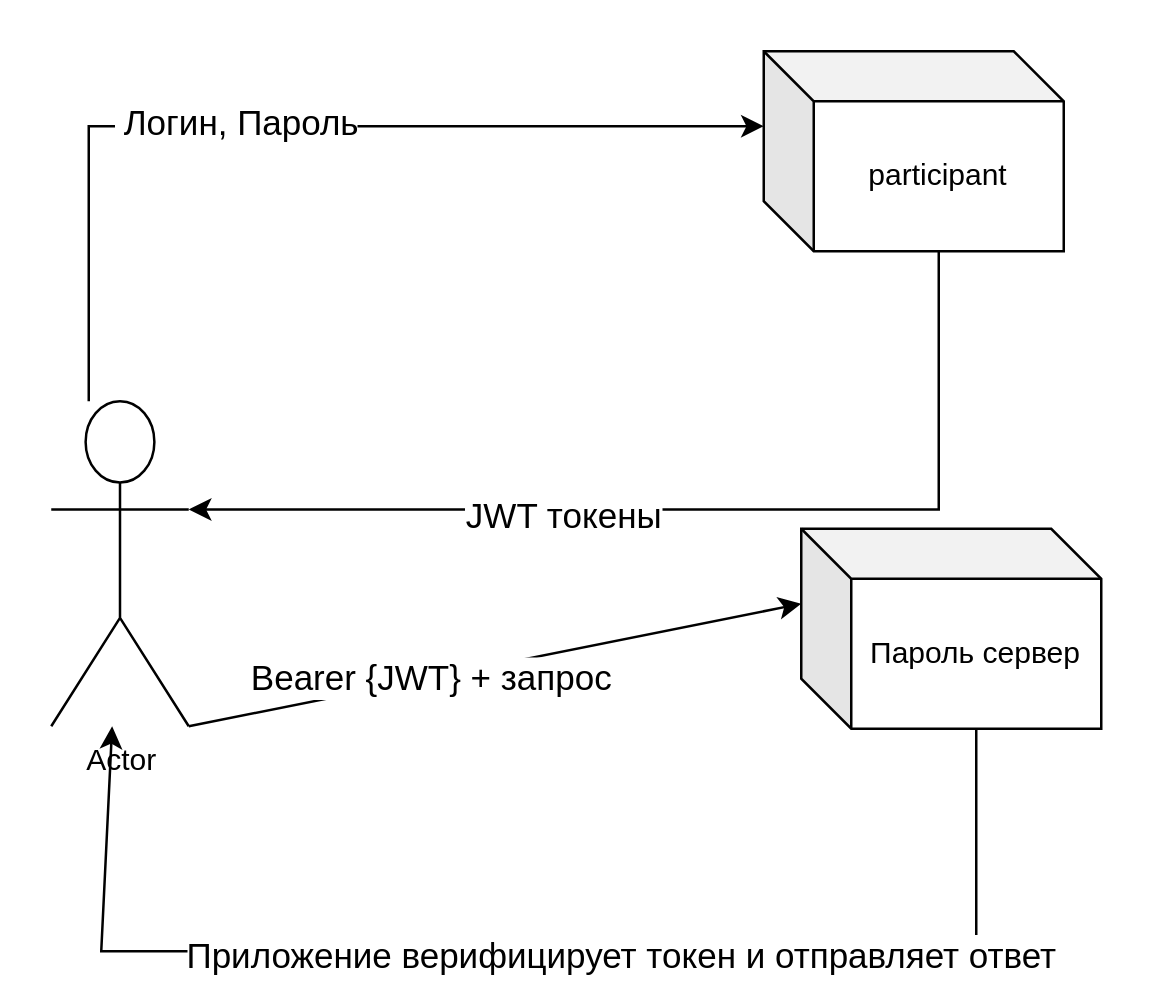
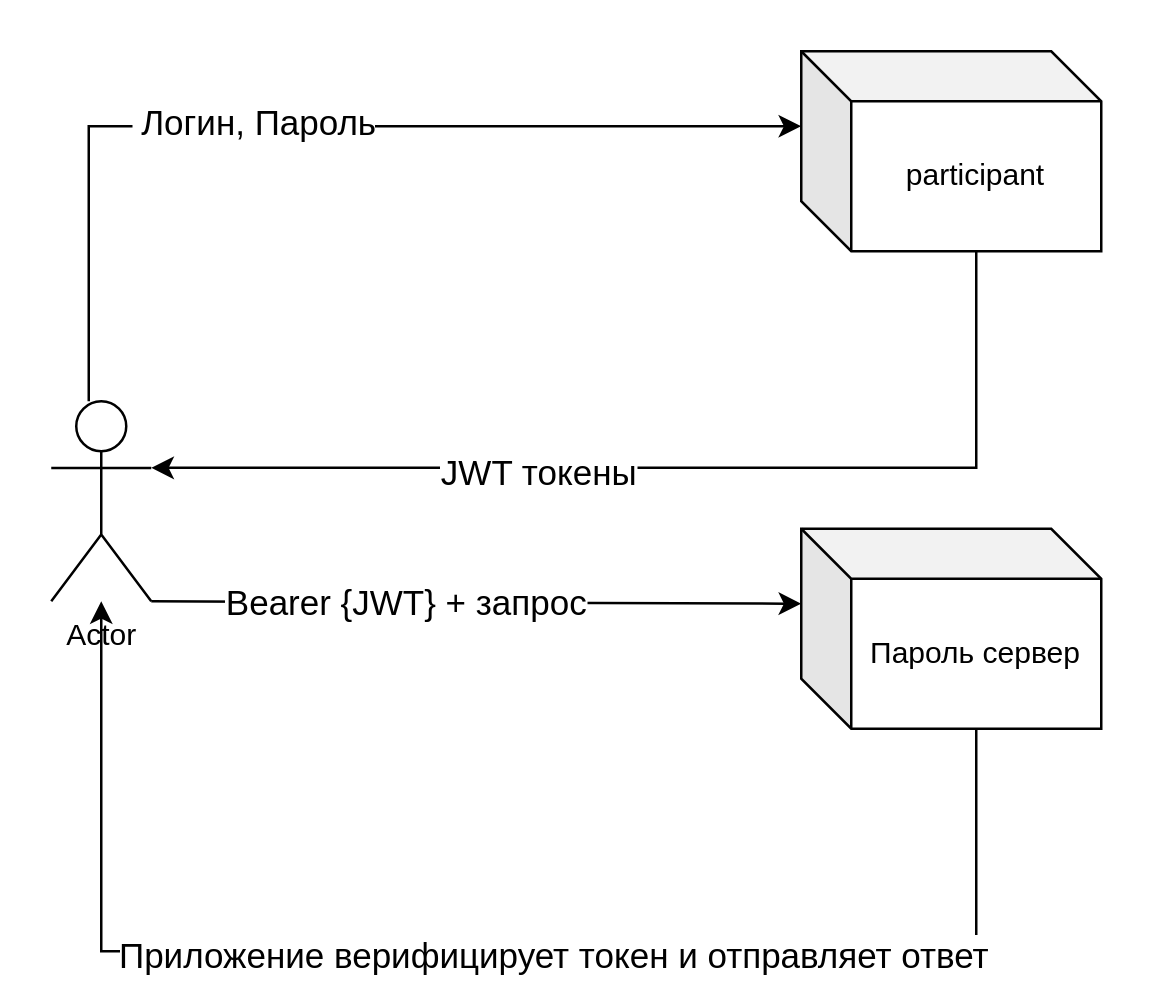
(914, 151) -> (951, 151)
(120, 564) -> (101, 501)
